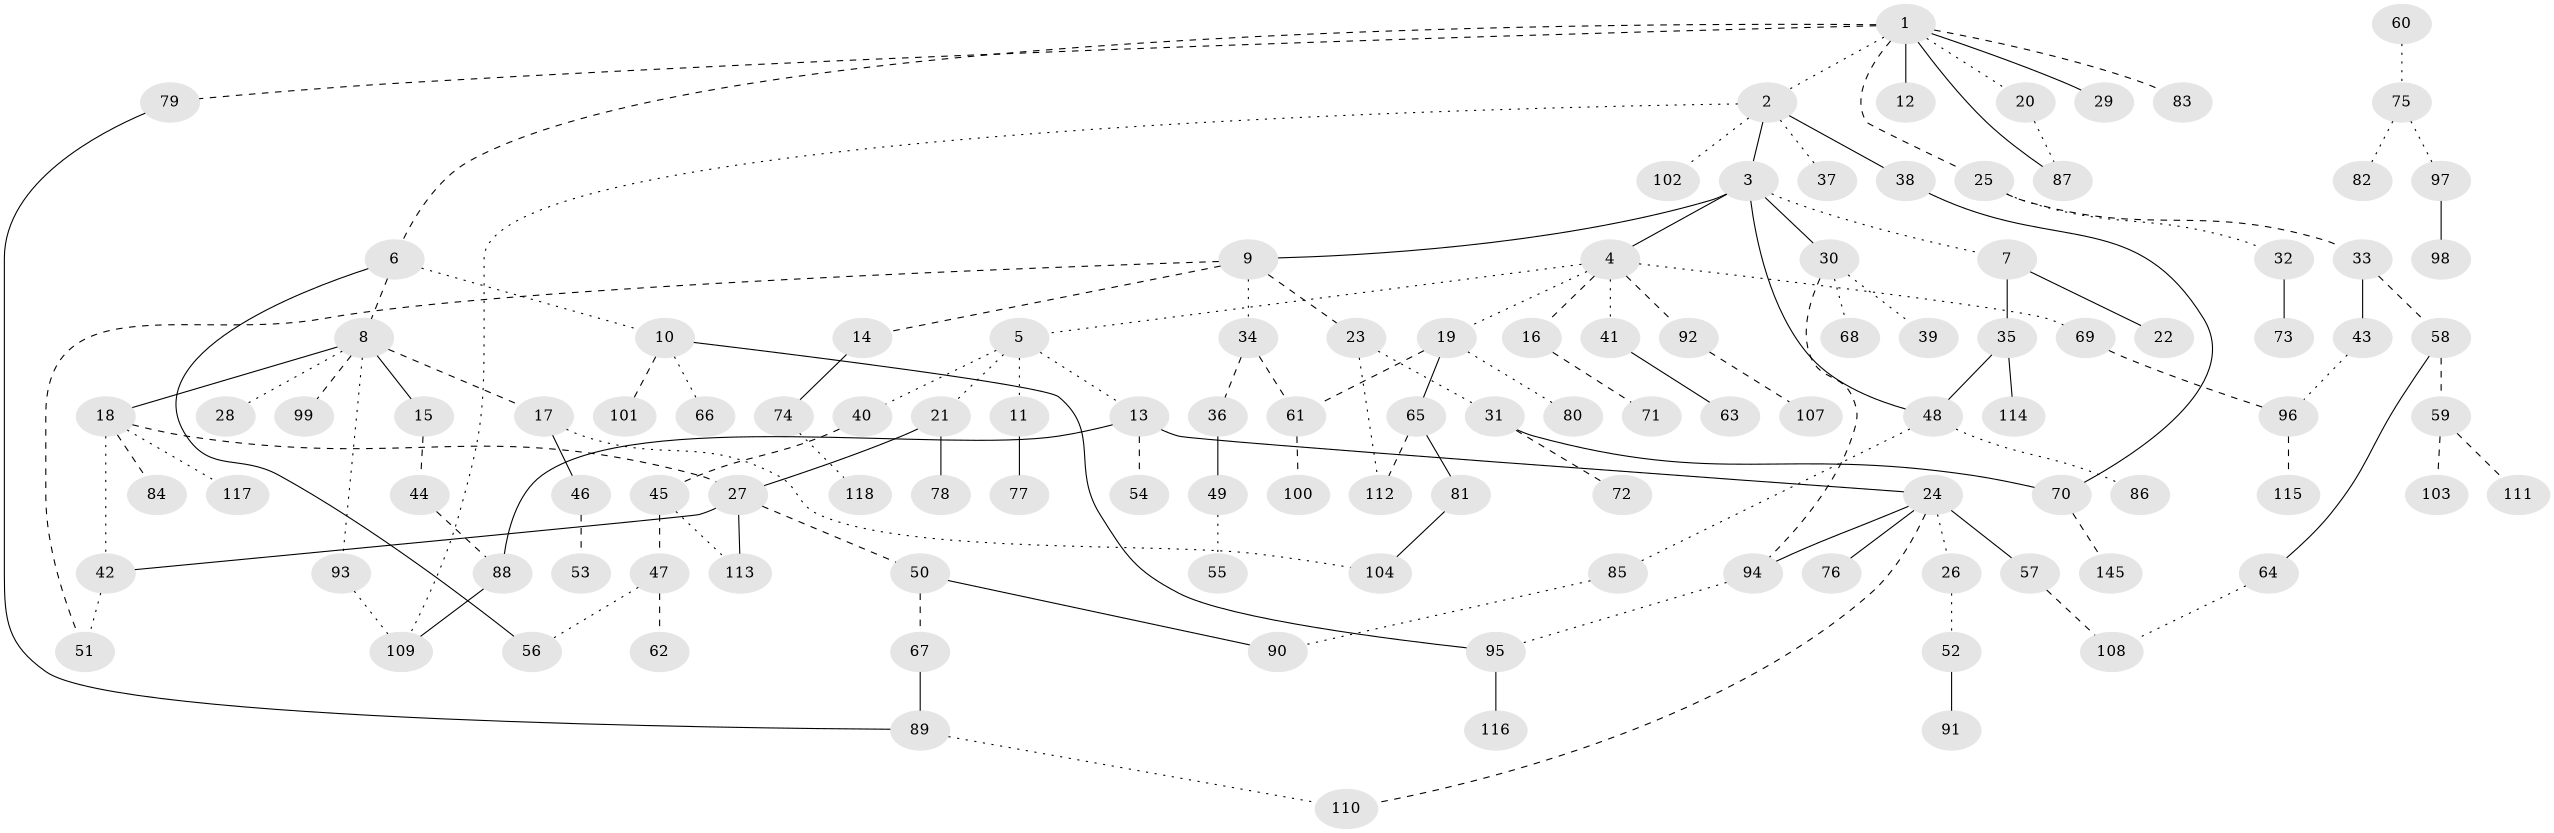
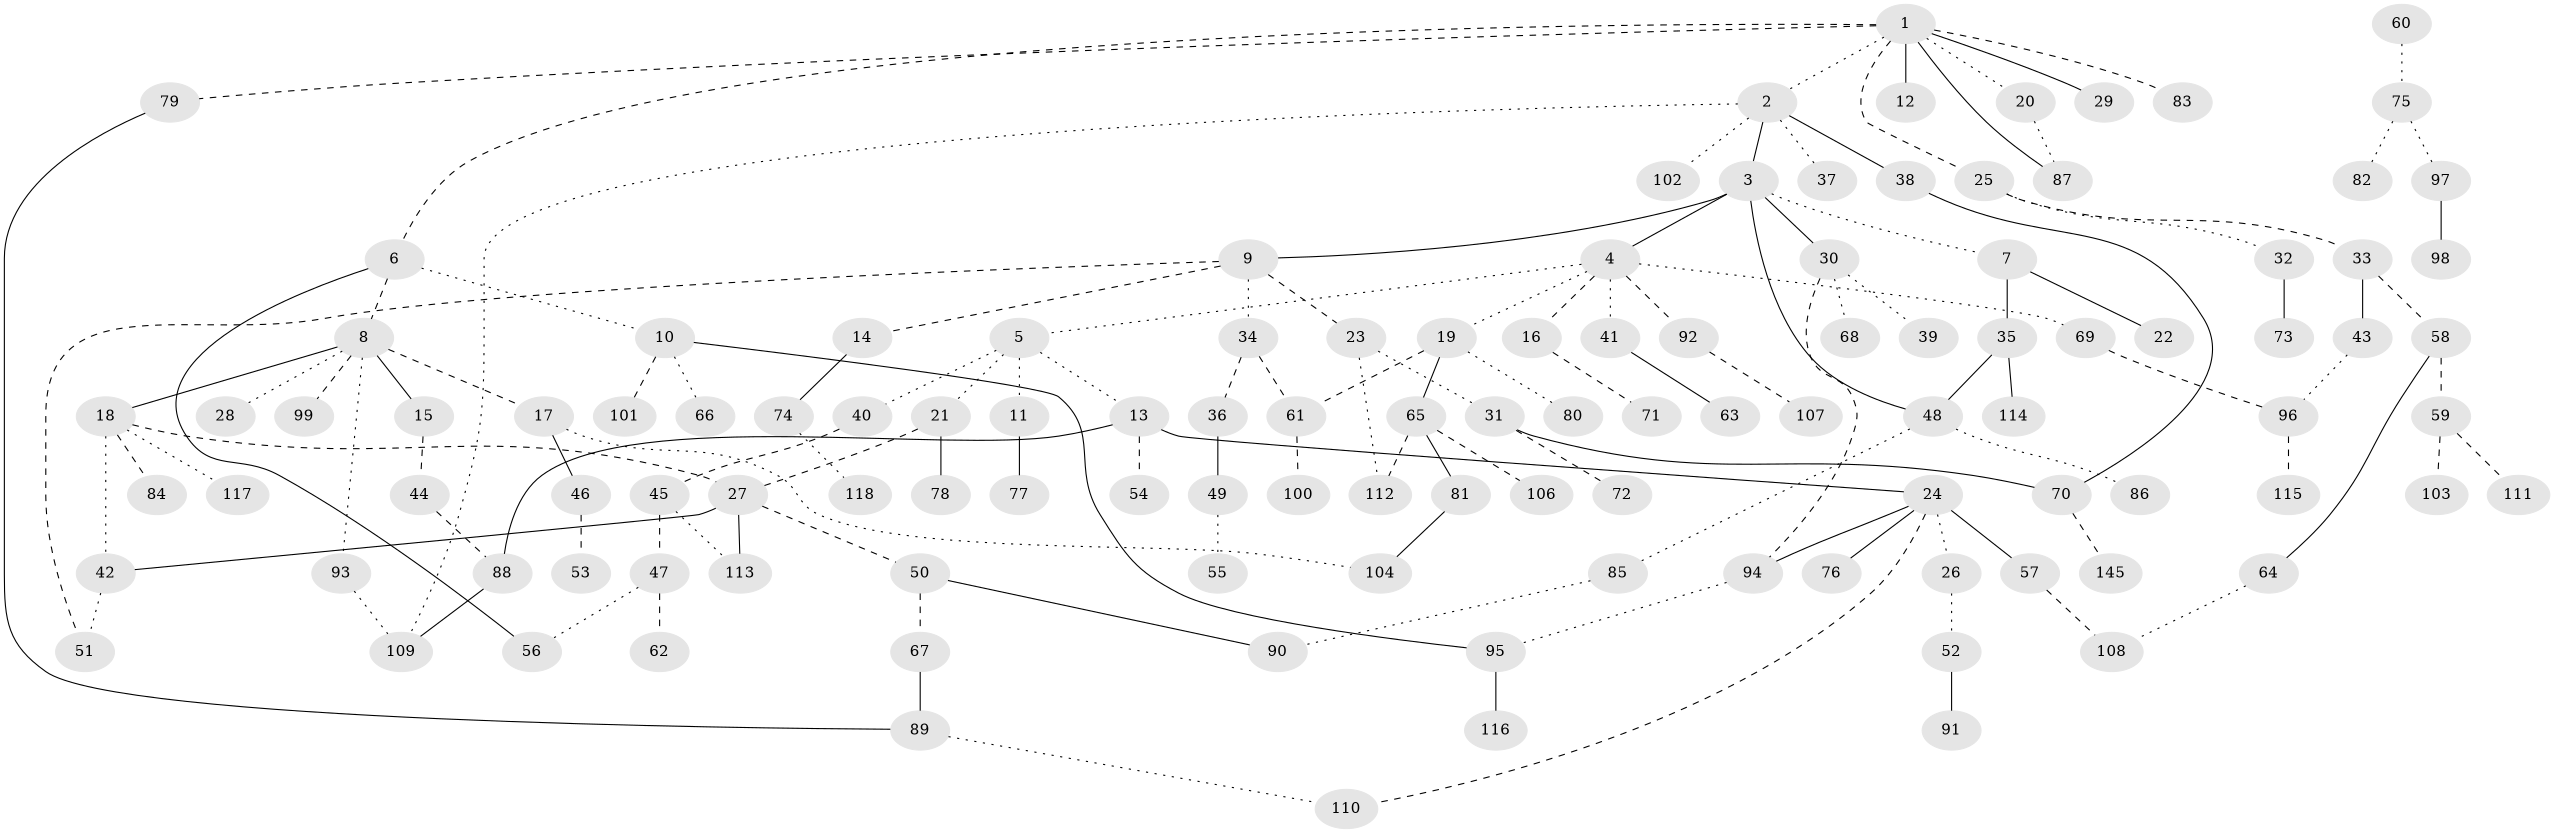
(842, 459) -> (842, 459)
none -> (1542, 495)
